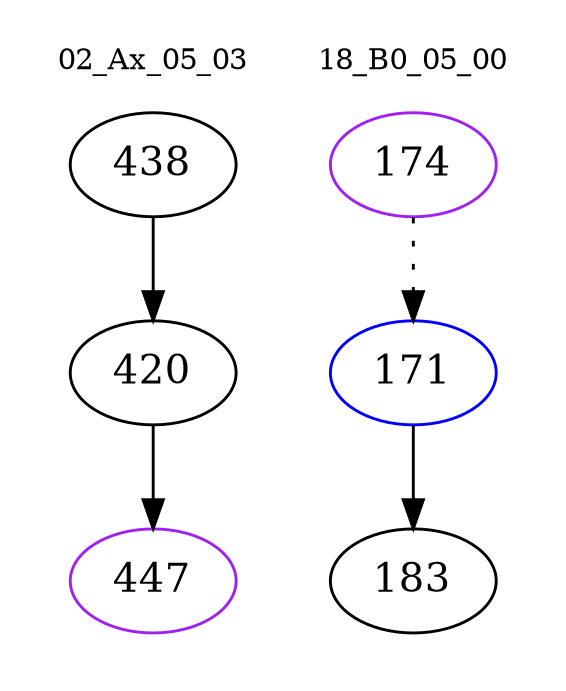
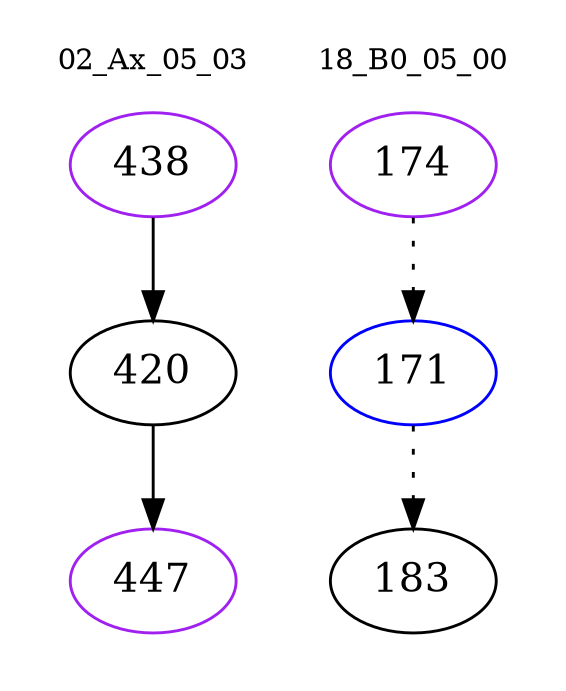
(153, 165) -> (153, 165)
(413, 463) -> (413, 463)
